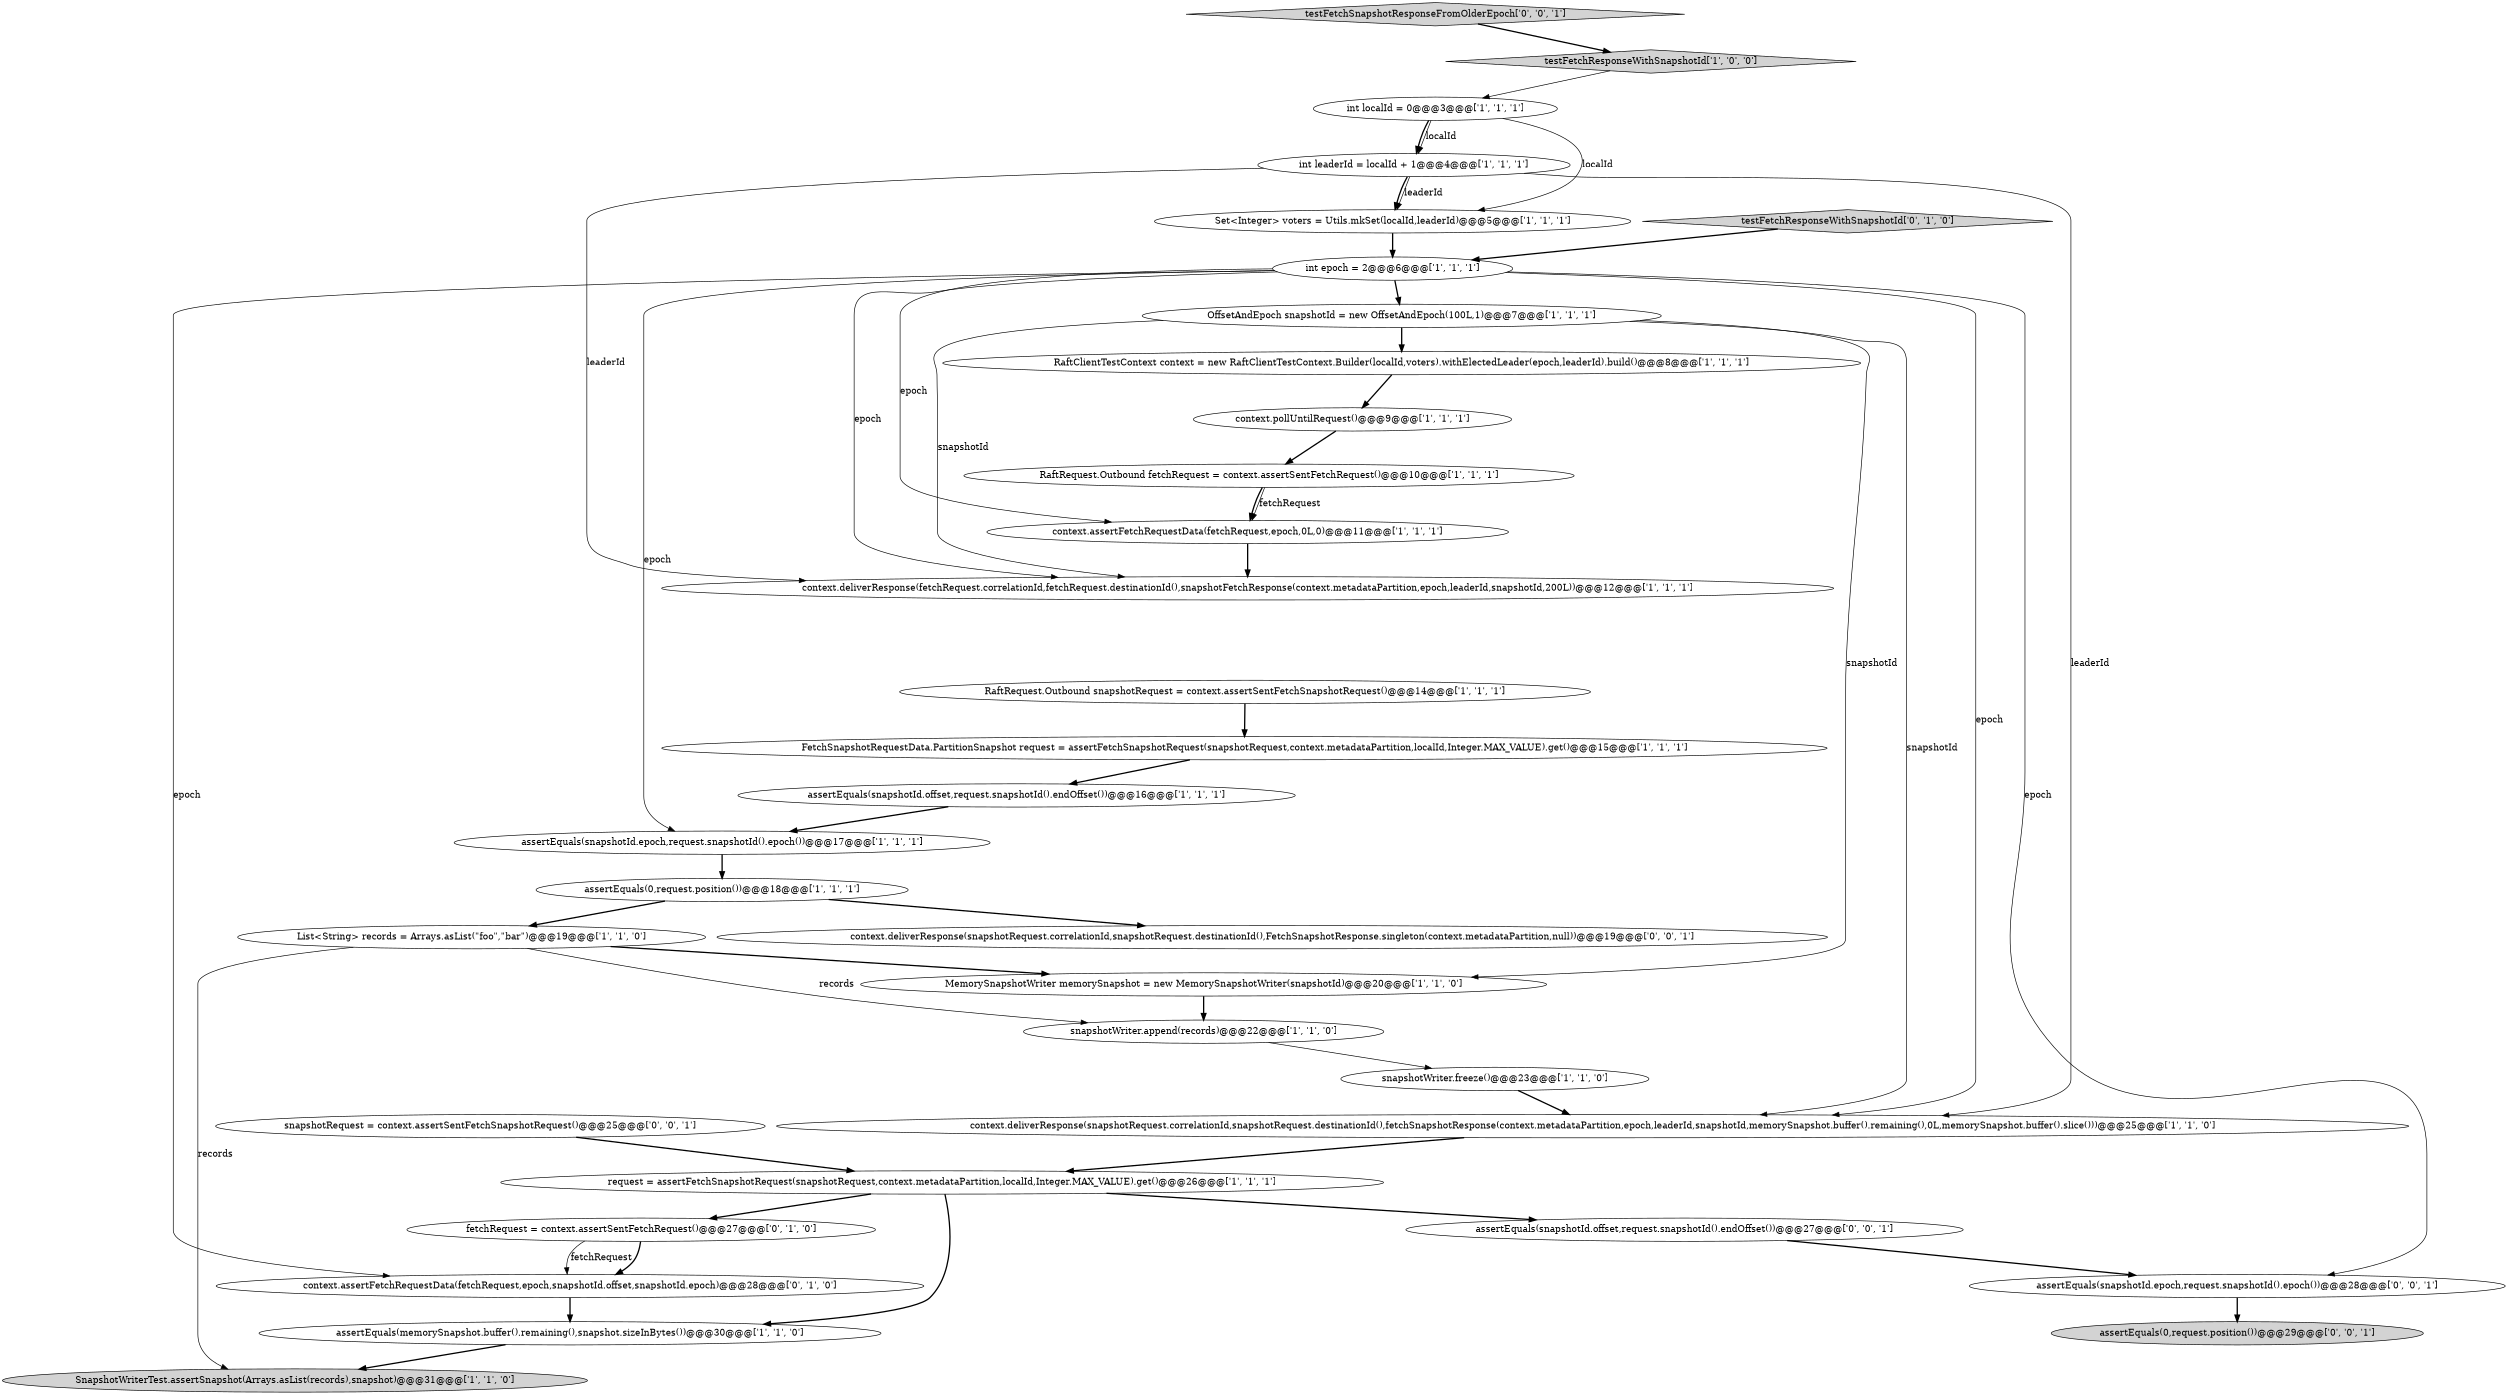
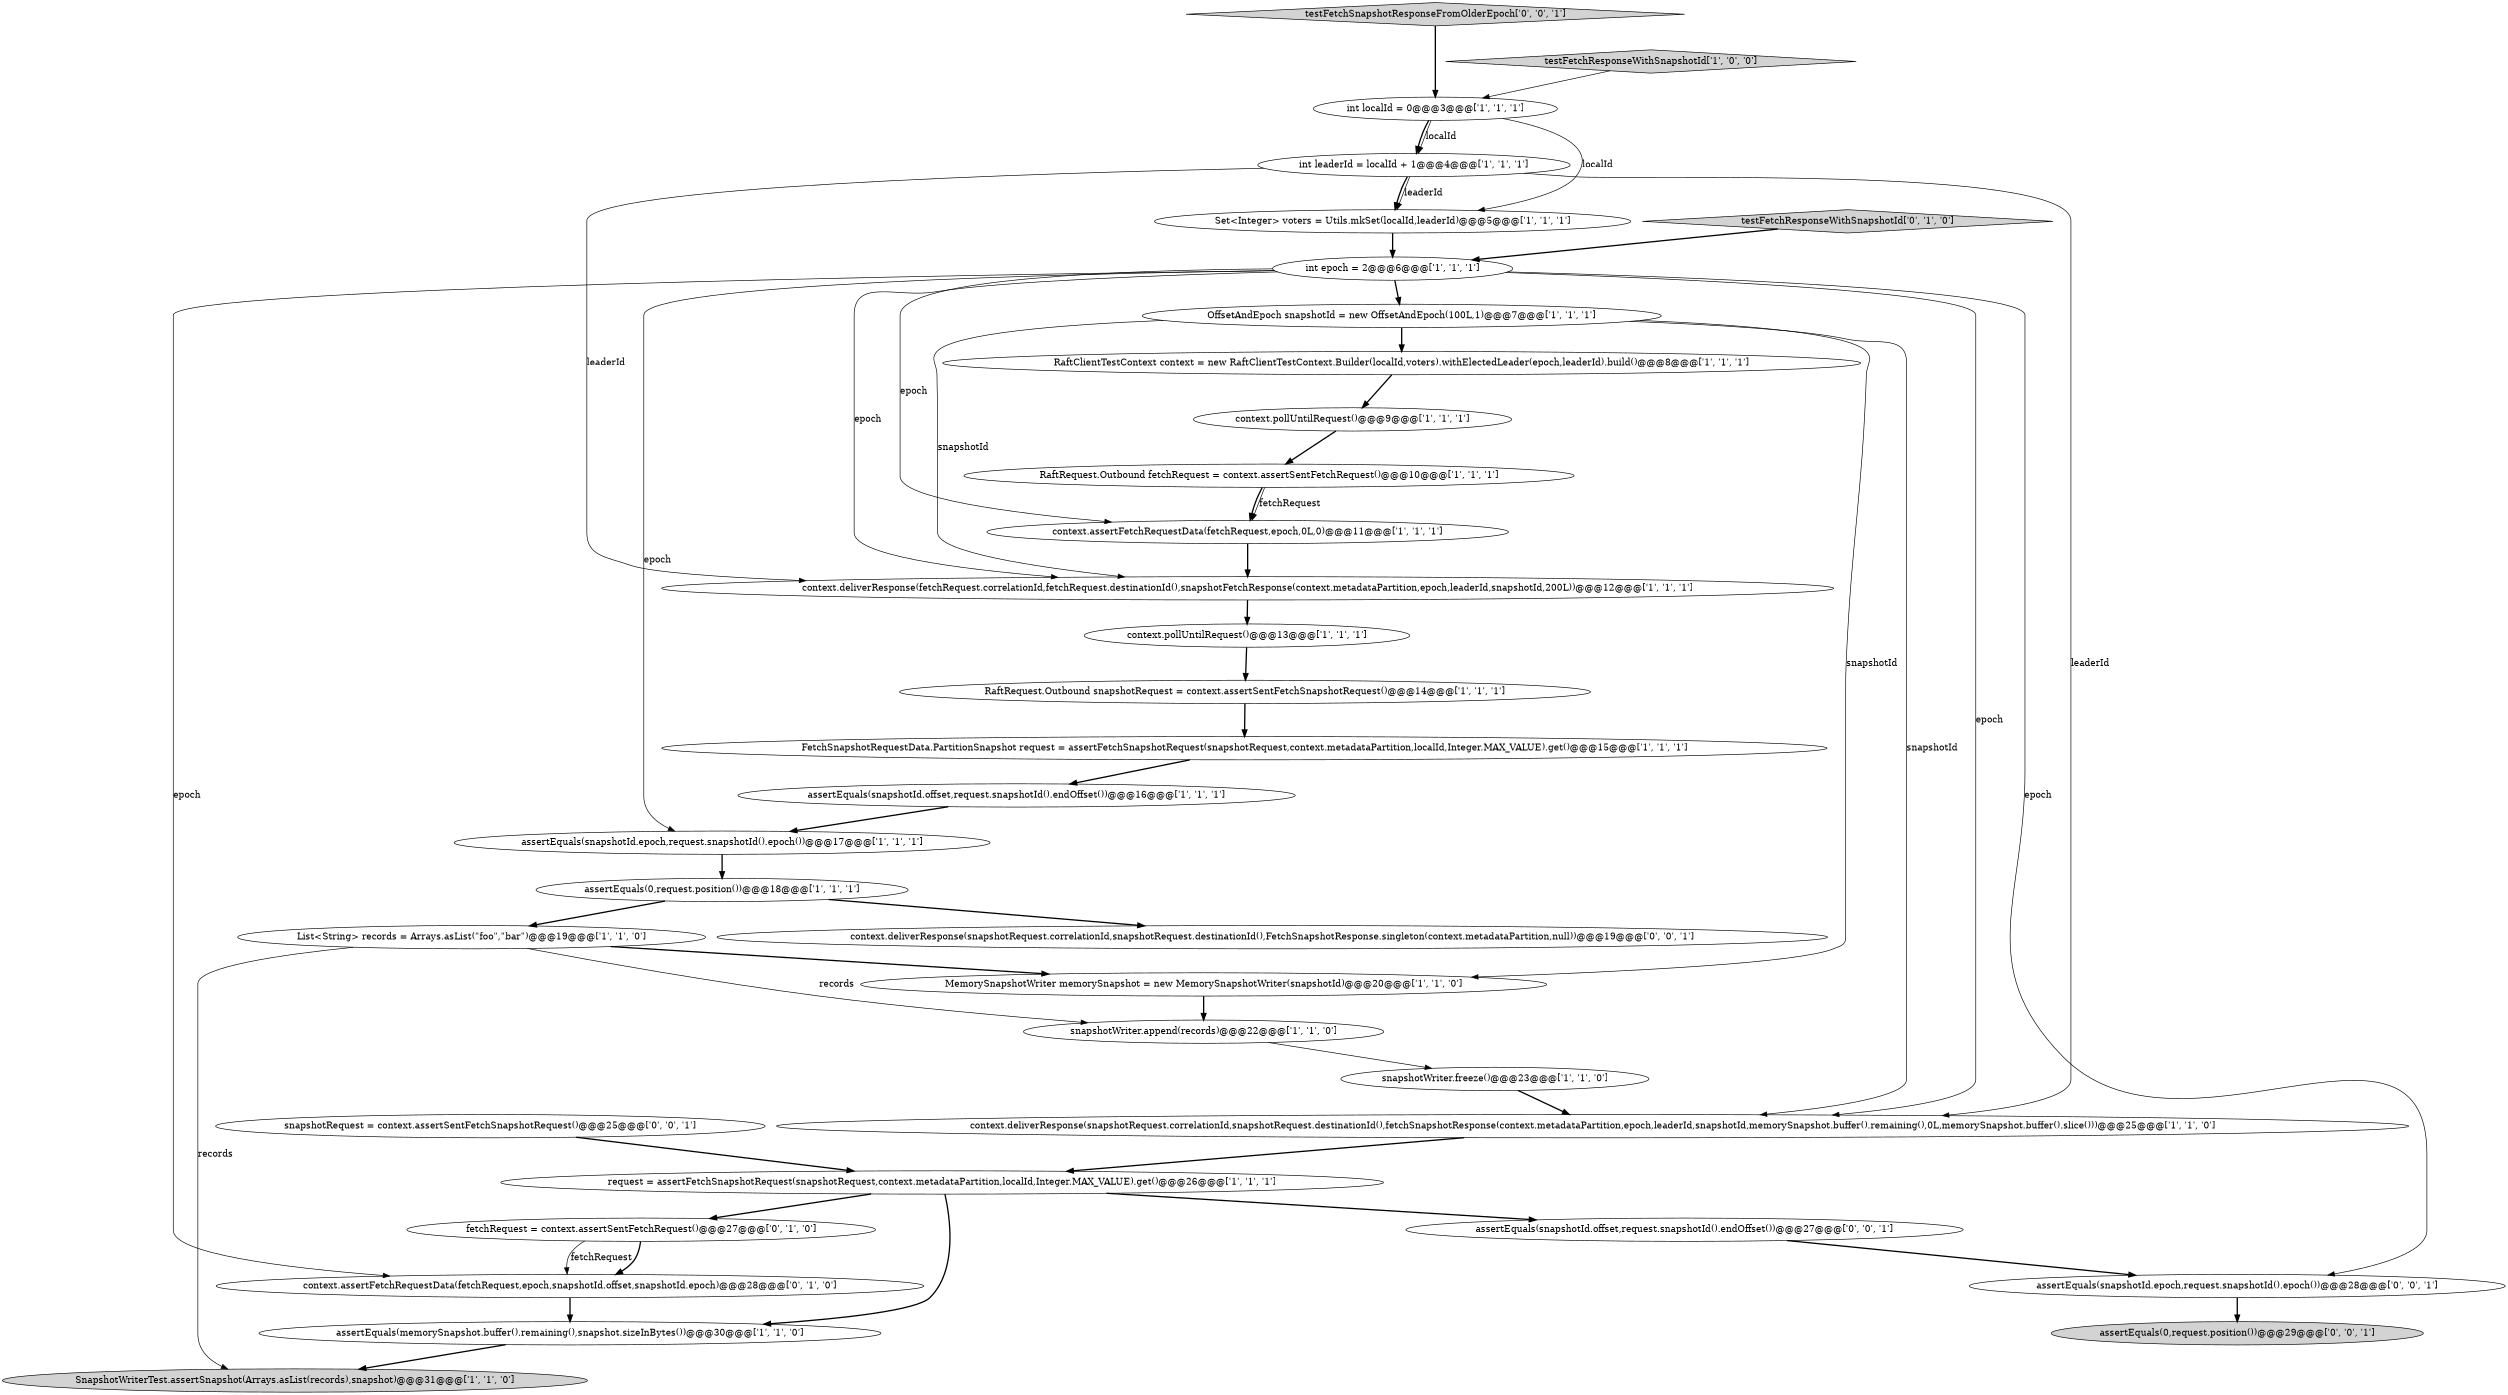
(1541, 37) -> (1435, 58)
none -> (1247, 636)
